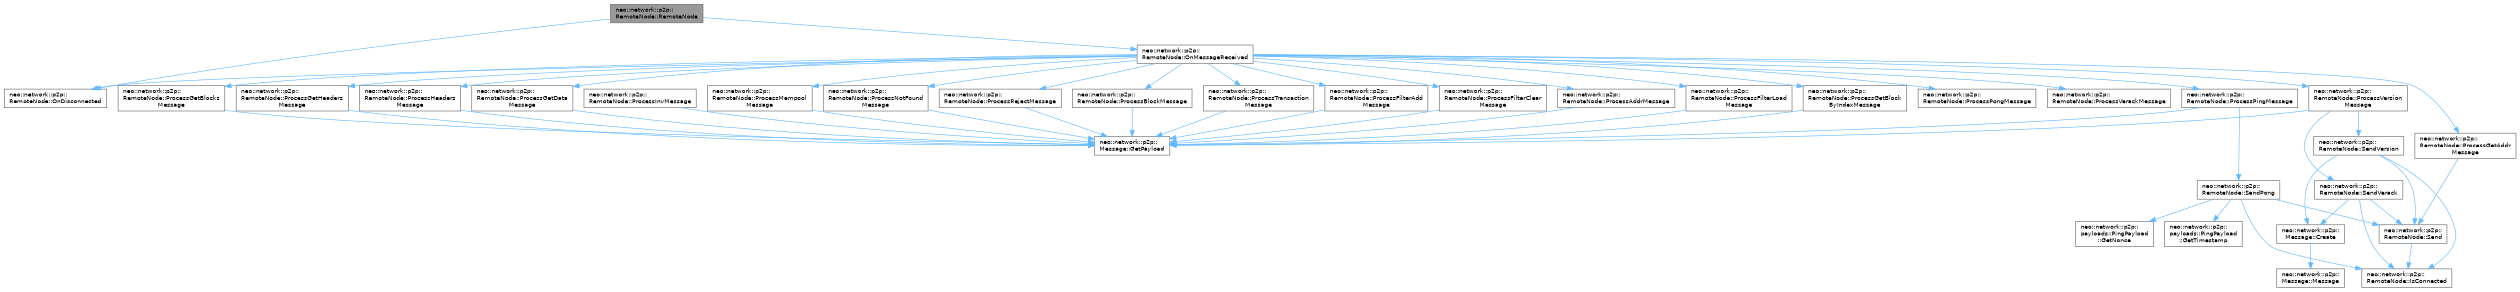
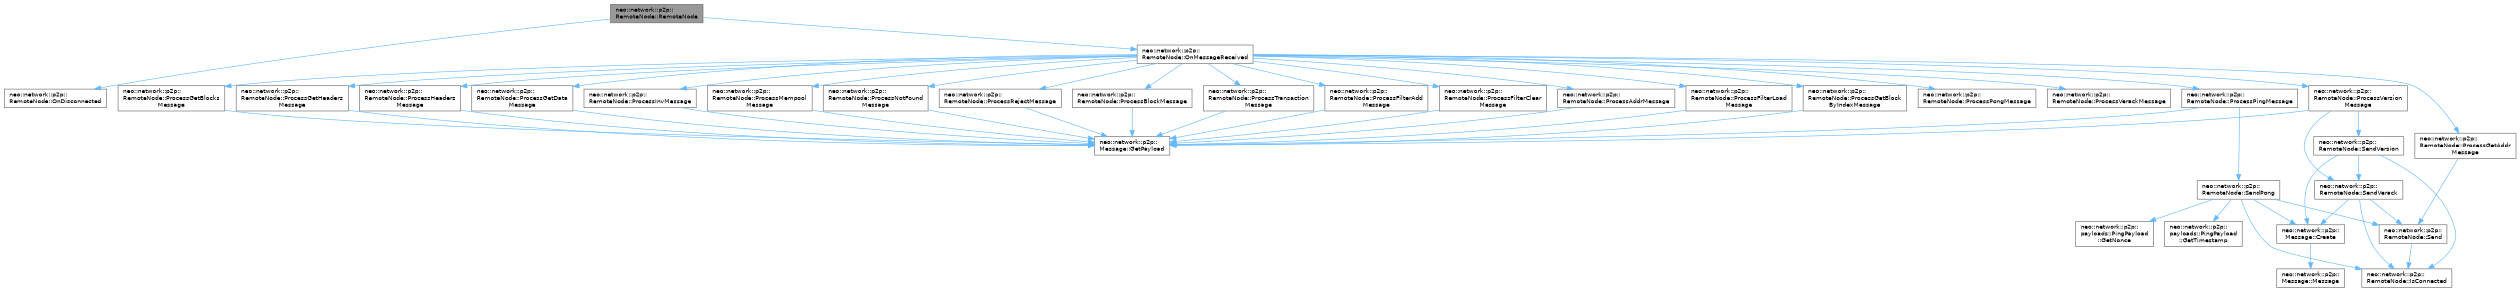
(617, 67) -> (911, 66)
(2409, 180) -> (2359, 165)
none -> (2272, 210)
